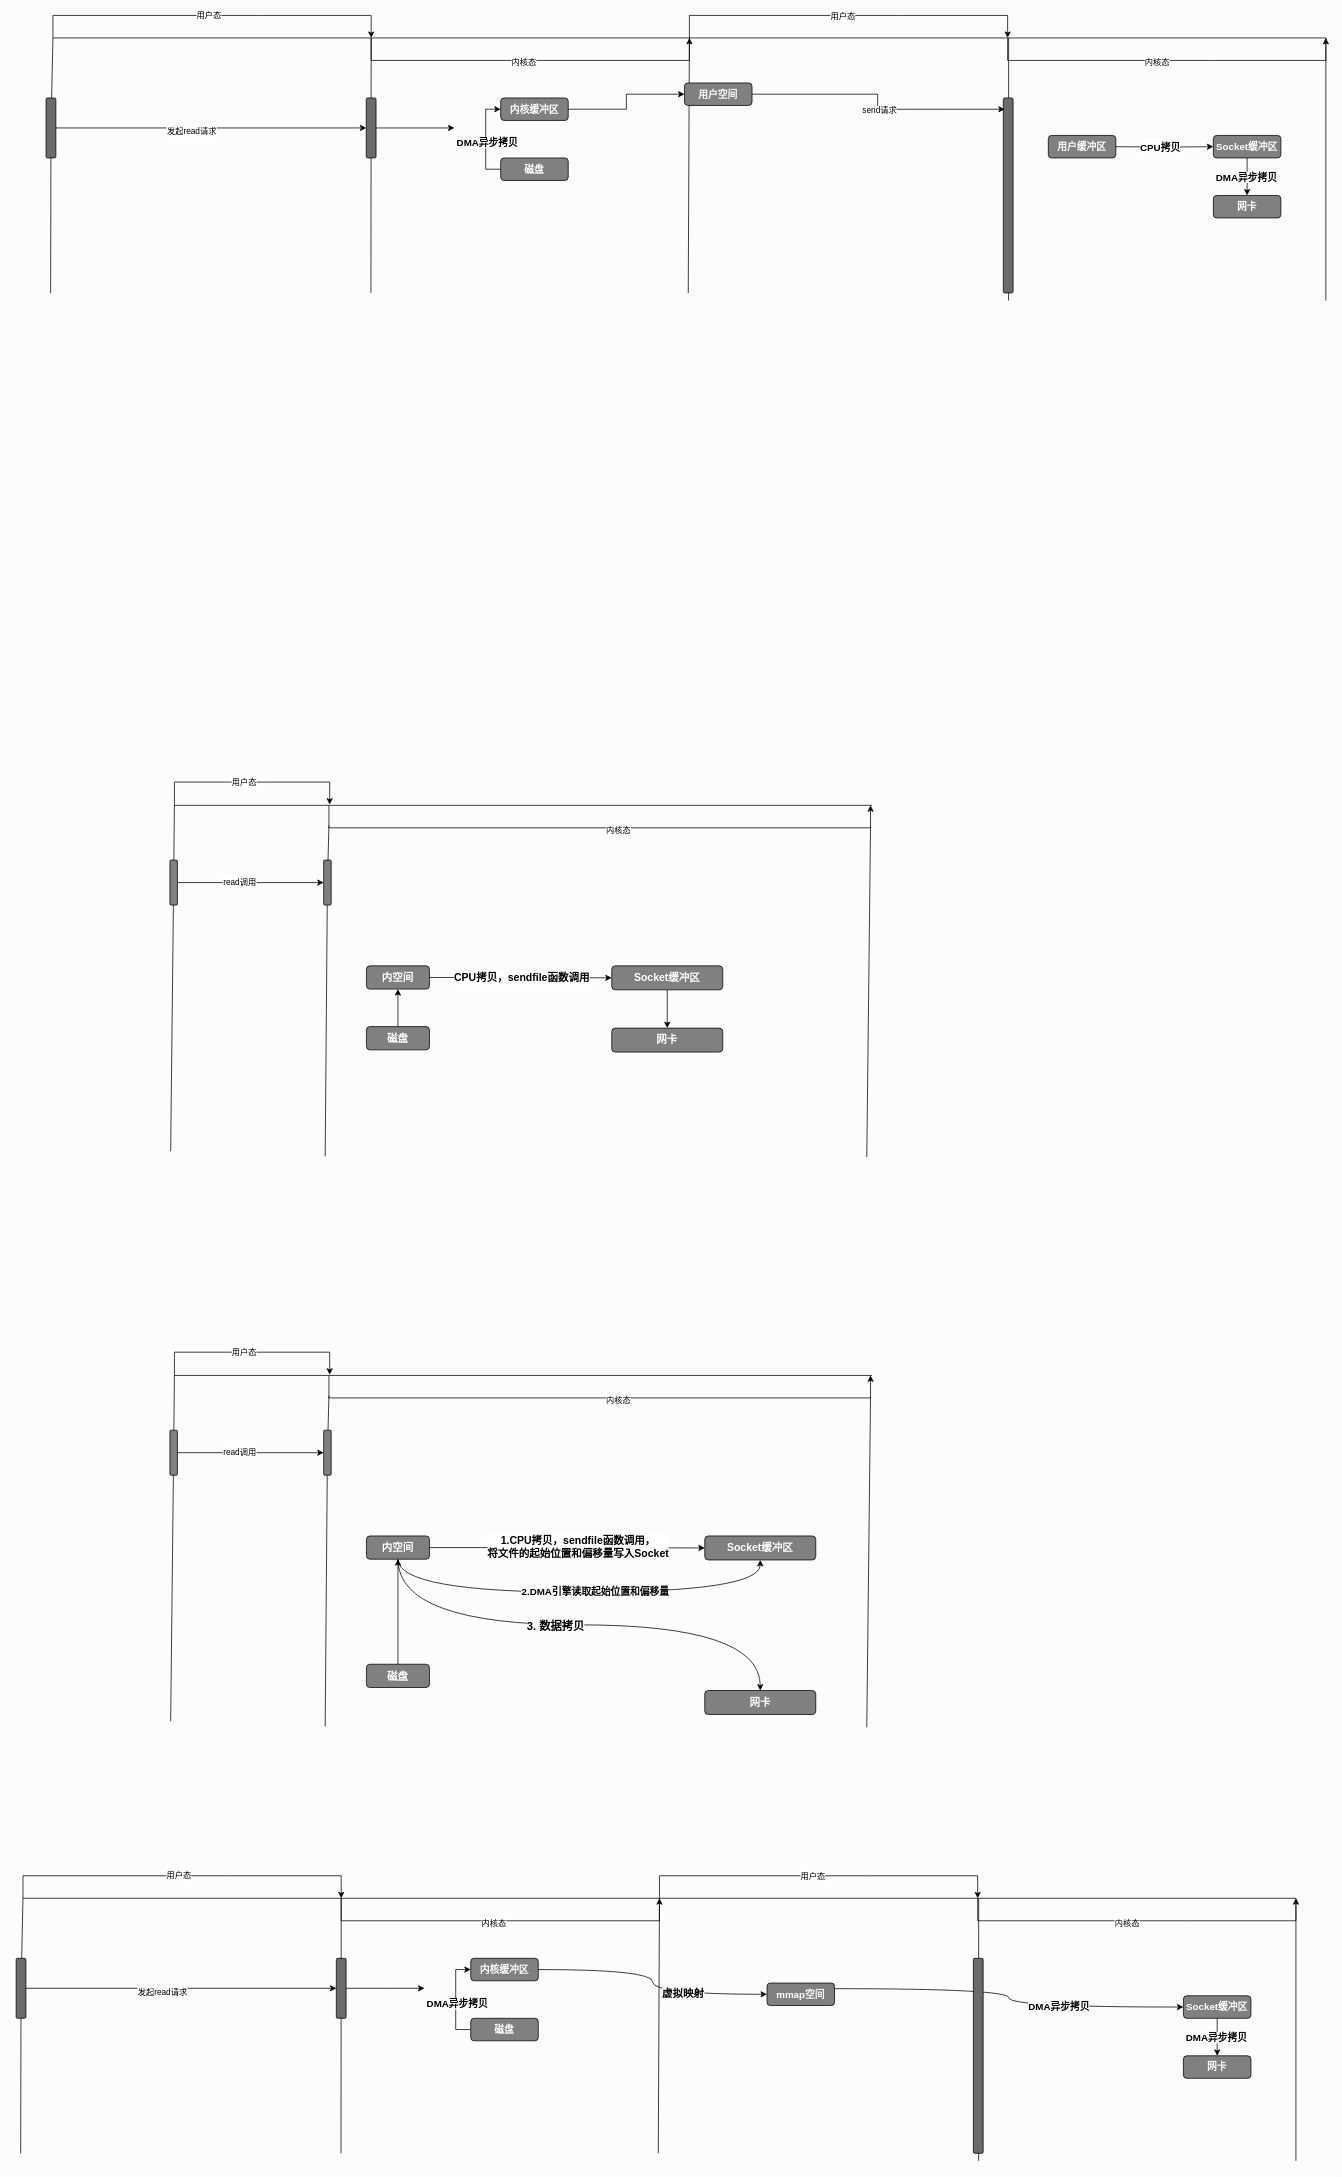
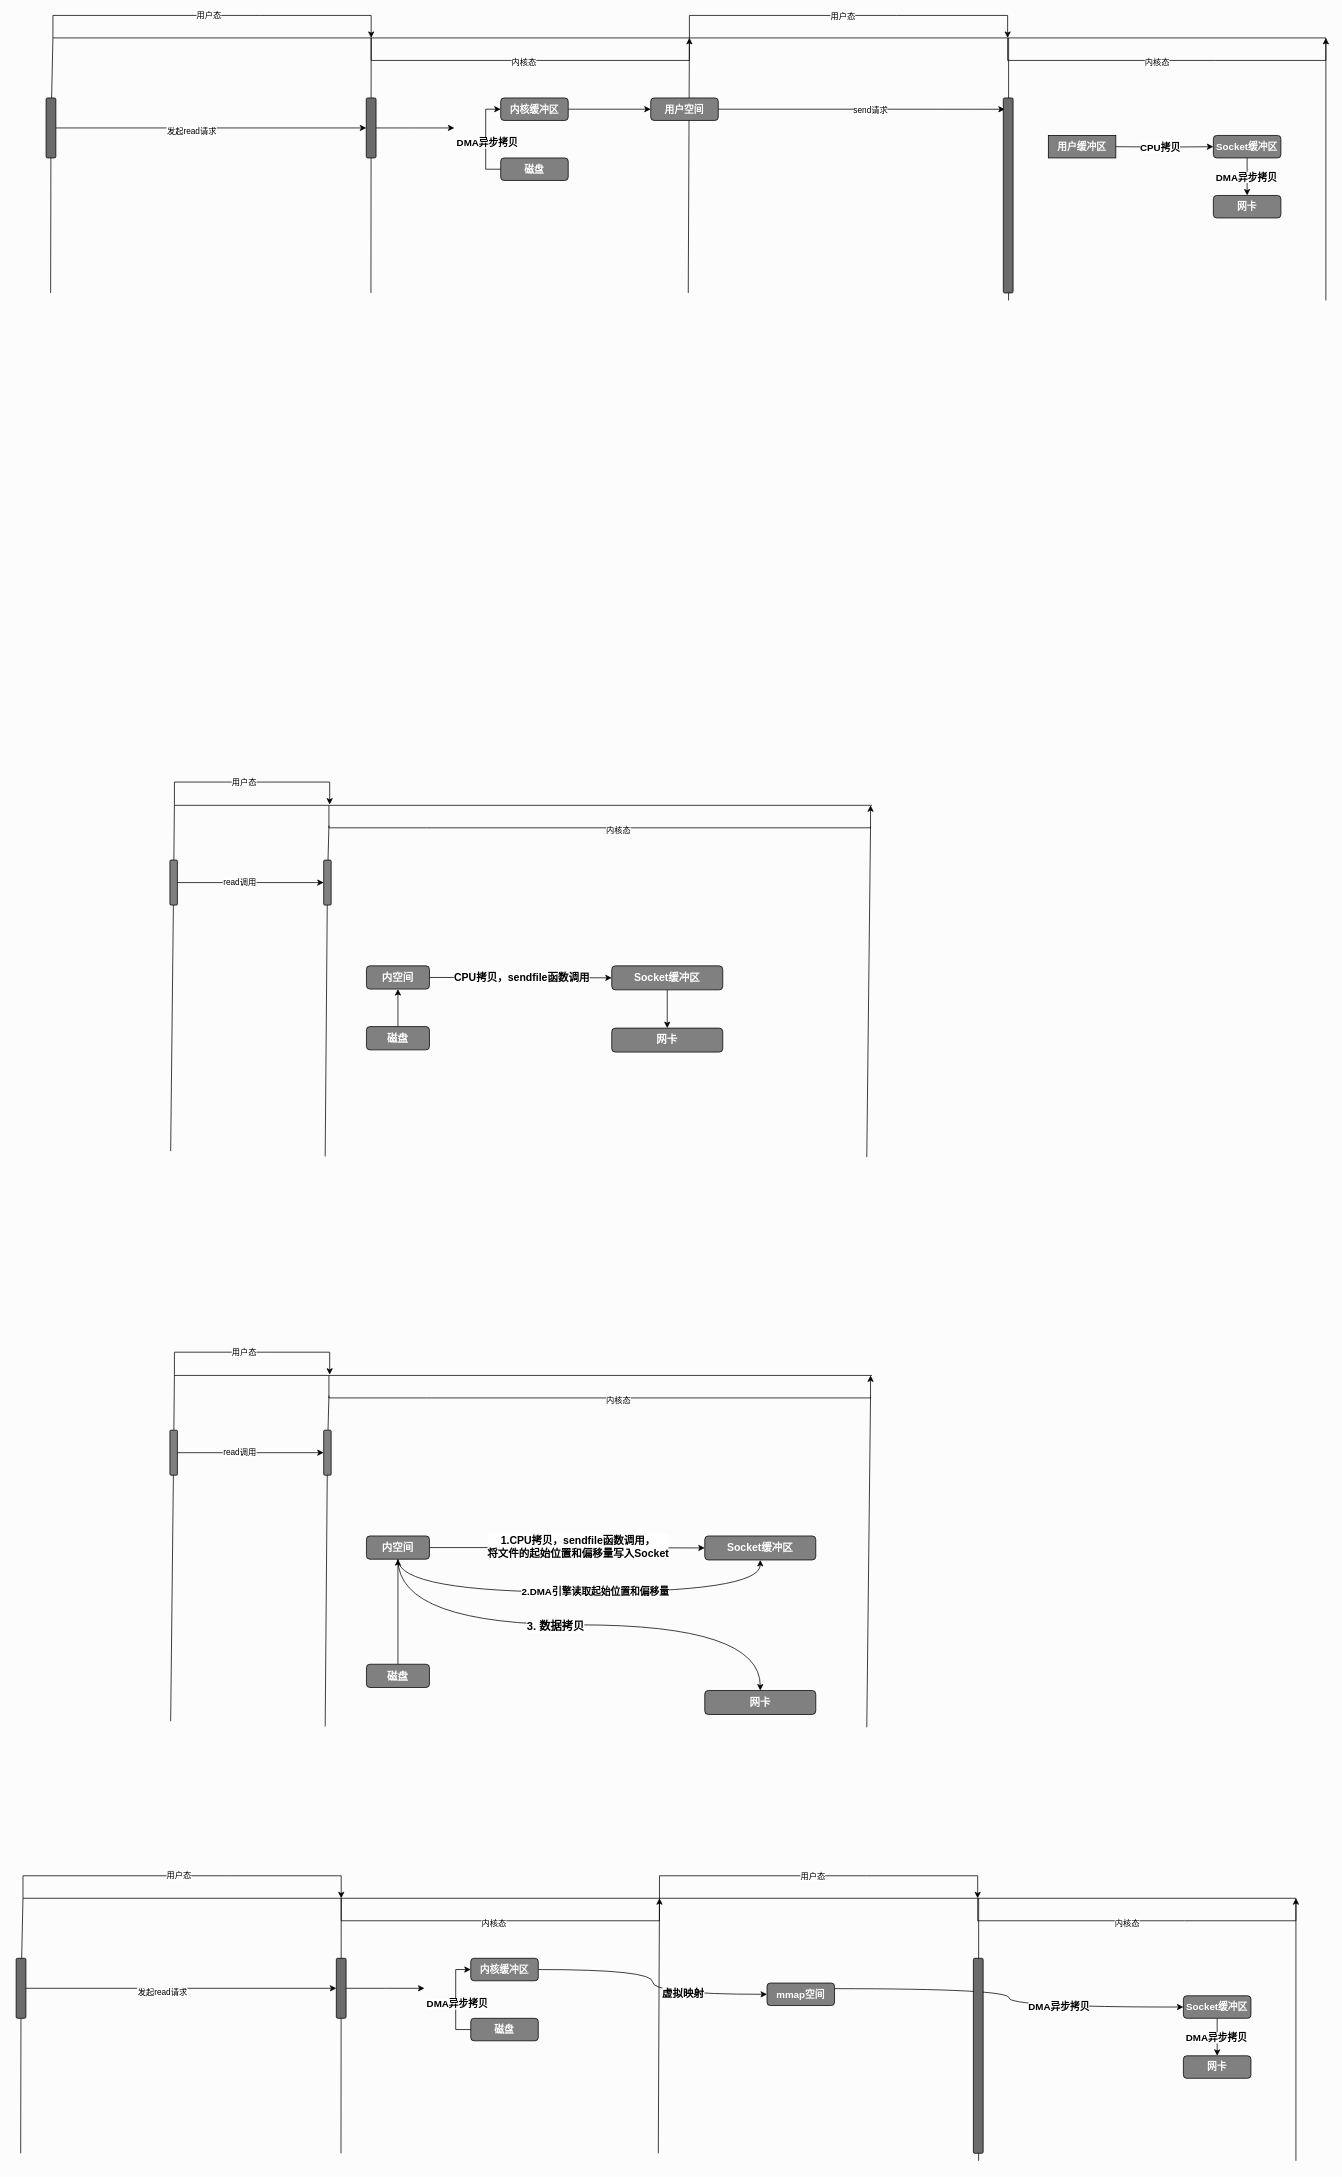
(718, 94) -> (684, 109)
(1082, 147) -> (1082, 147)
